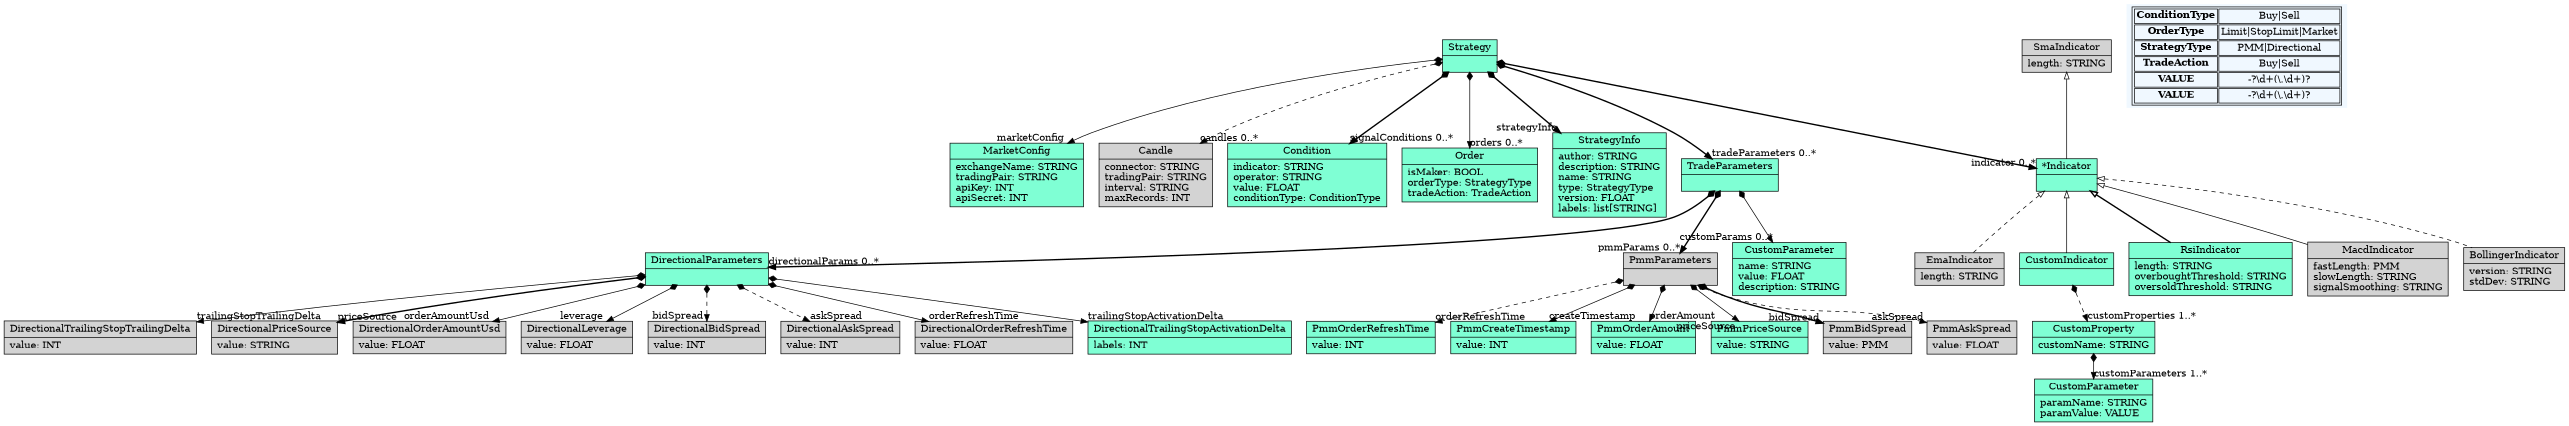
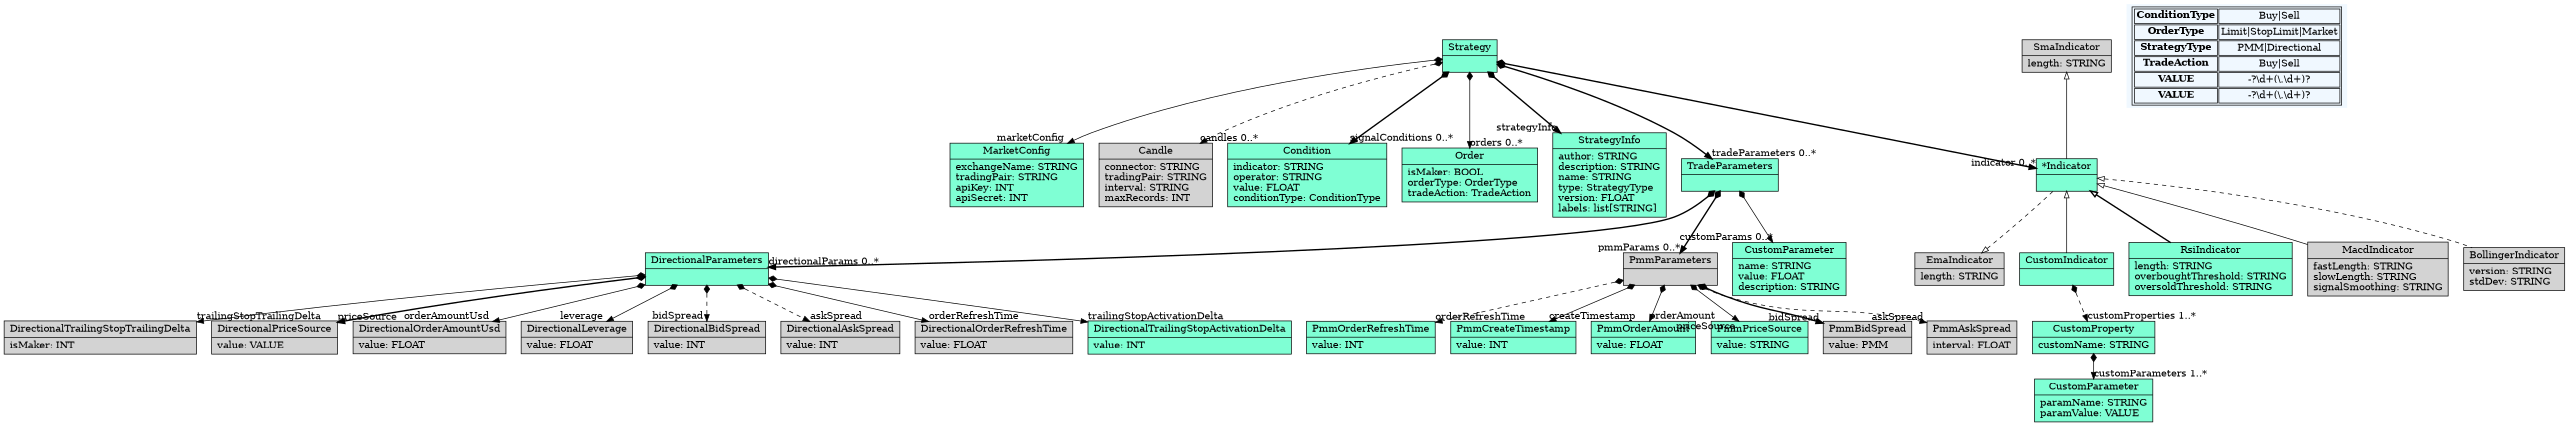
(1470, 183) -> (1463, 183)
(2005, 224) -> (2021, 220)
(2357, 267) -> (2363, 267)
(35, 345) -> (42, 345)
(254, 345) -> (251, 345)
(1120, 345) -> (1119, 345)
(1966, 345) -> (1972, 345)
